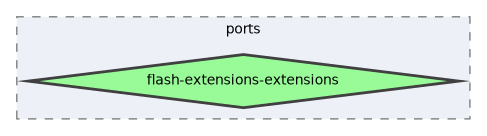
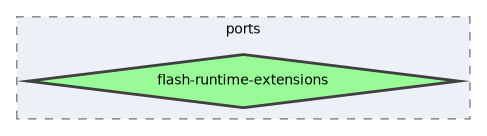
(243, 81) -> (243, 81)
